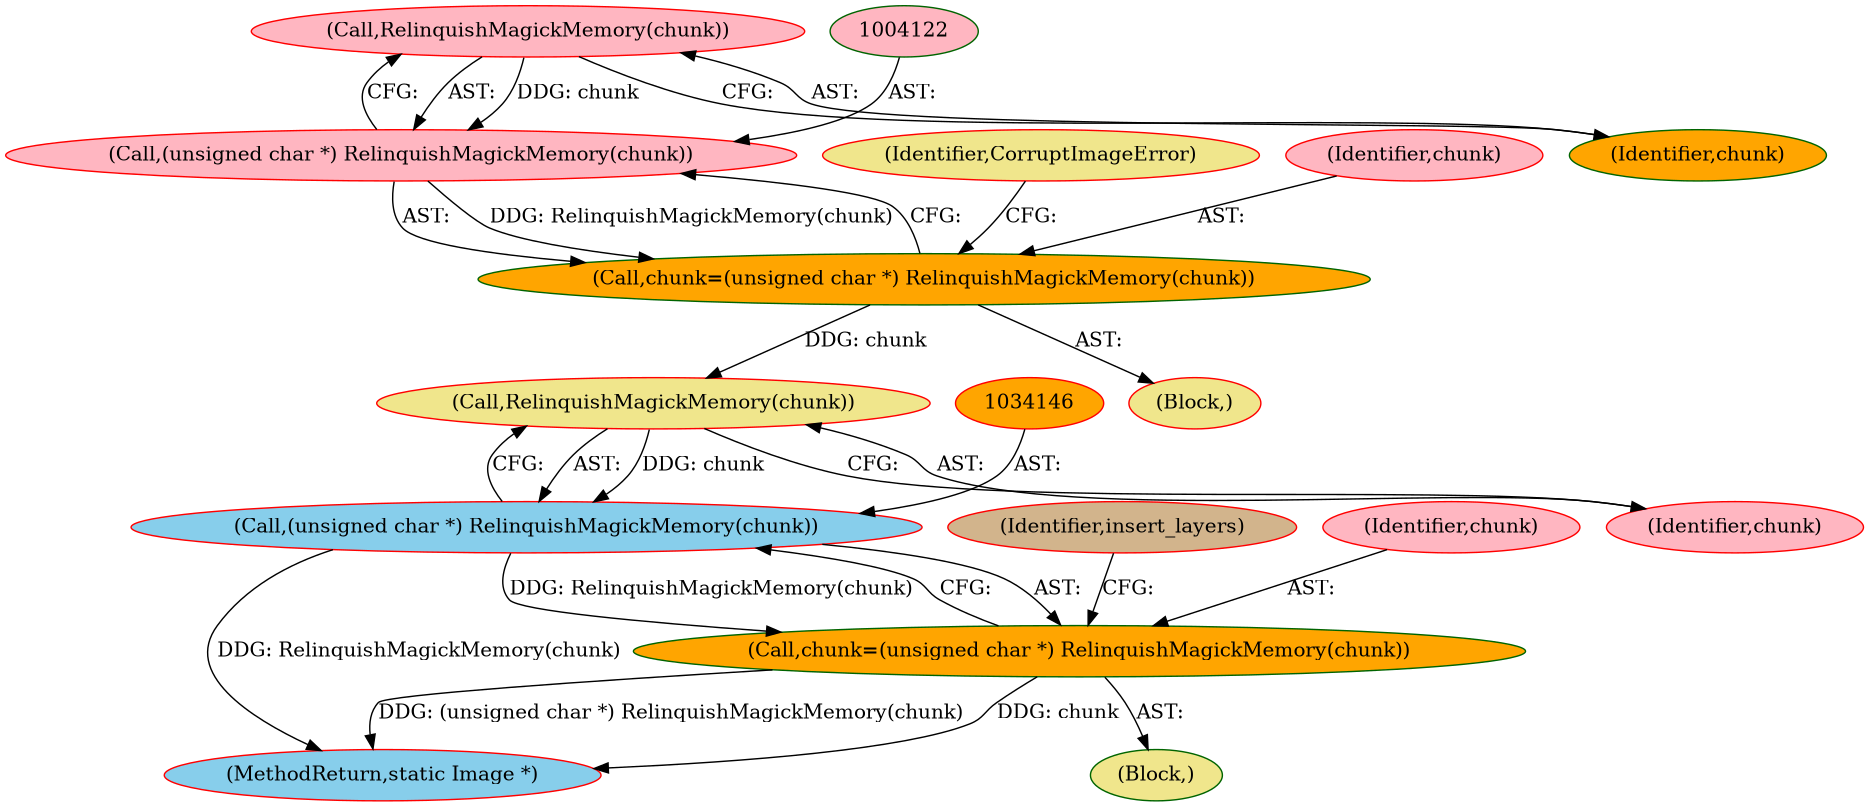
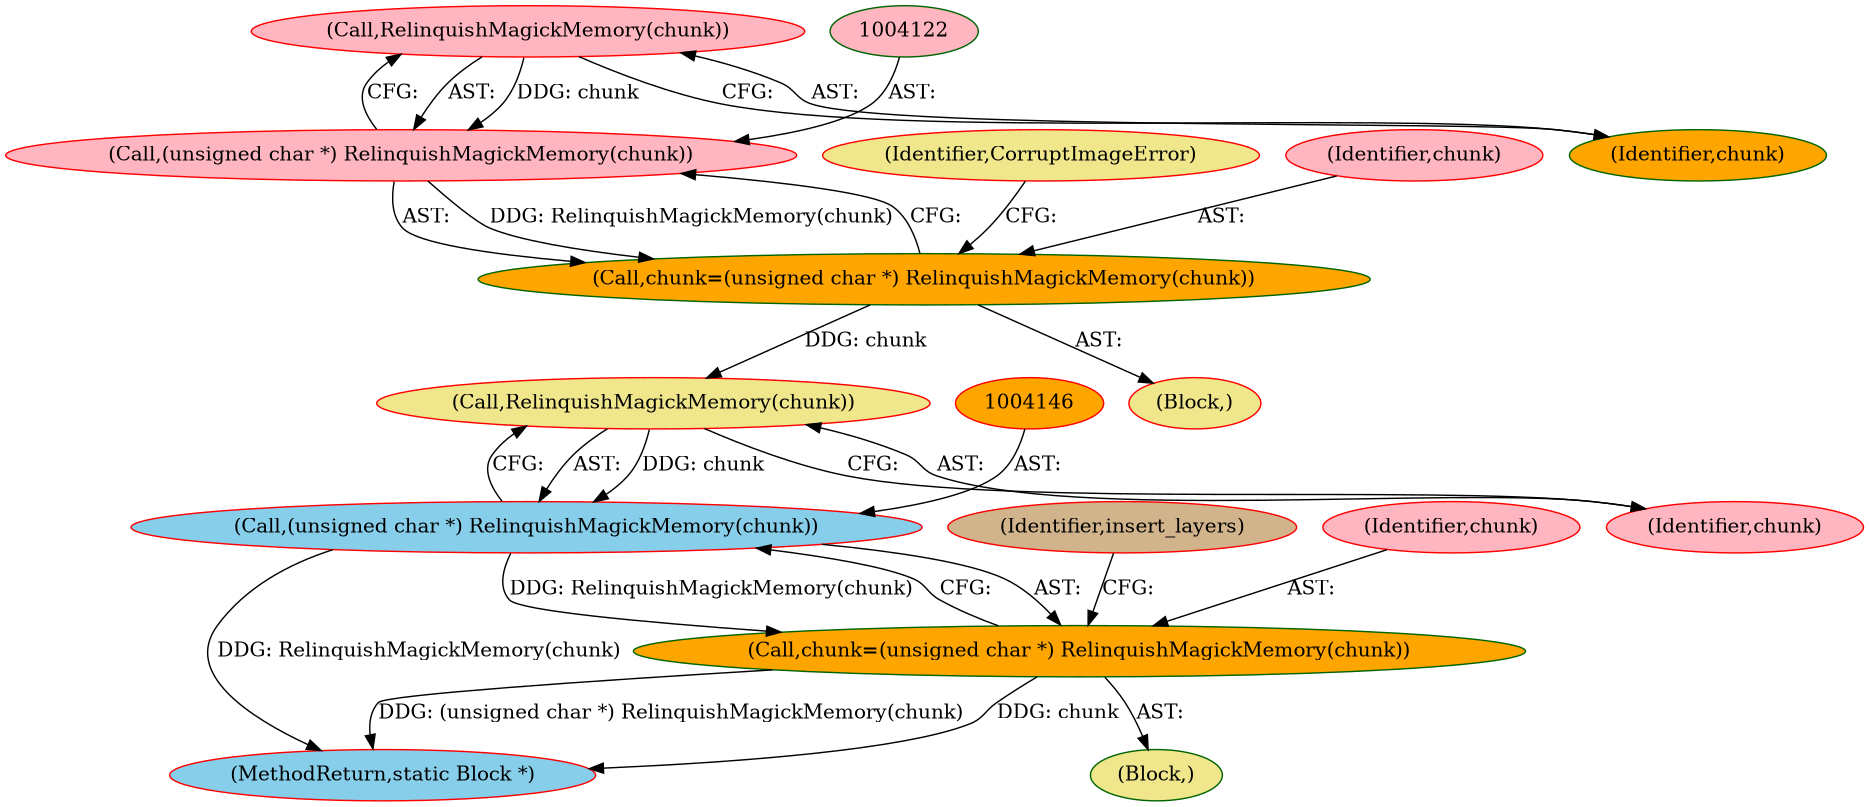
(1030, 403) -> (1030, 403)
(383, 775) -> (383, 775)
